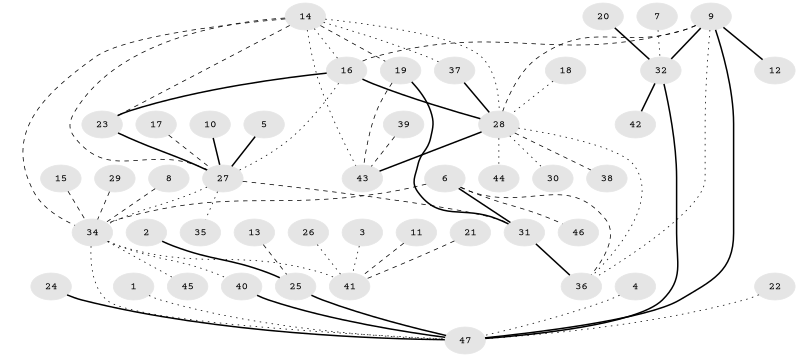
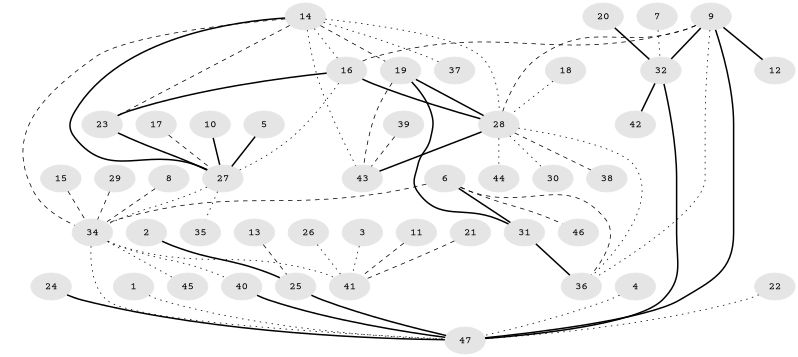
(96, 85) -> (96, 85)
(477, 98) -> (450, 98)
(383, 199) -> none
